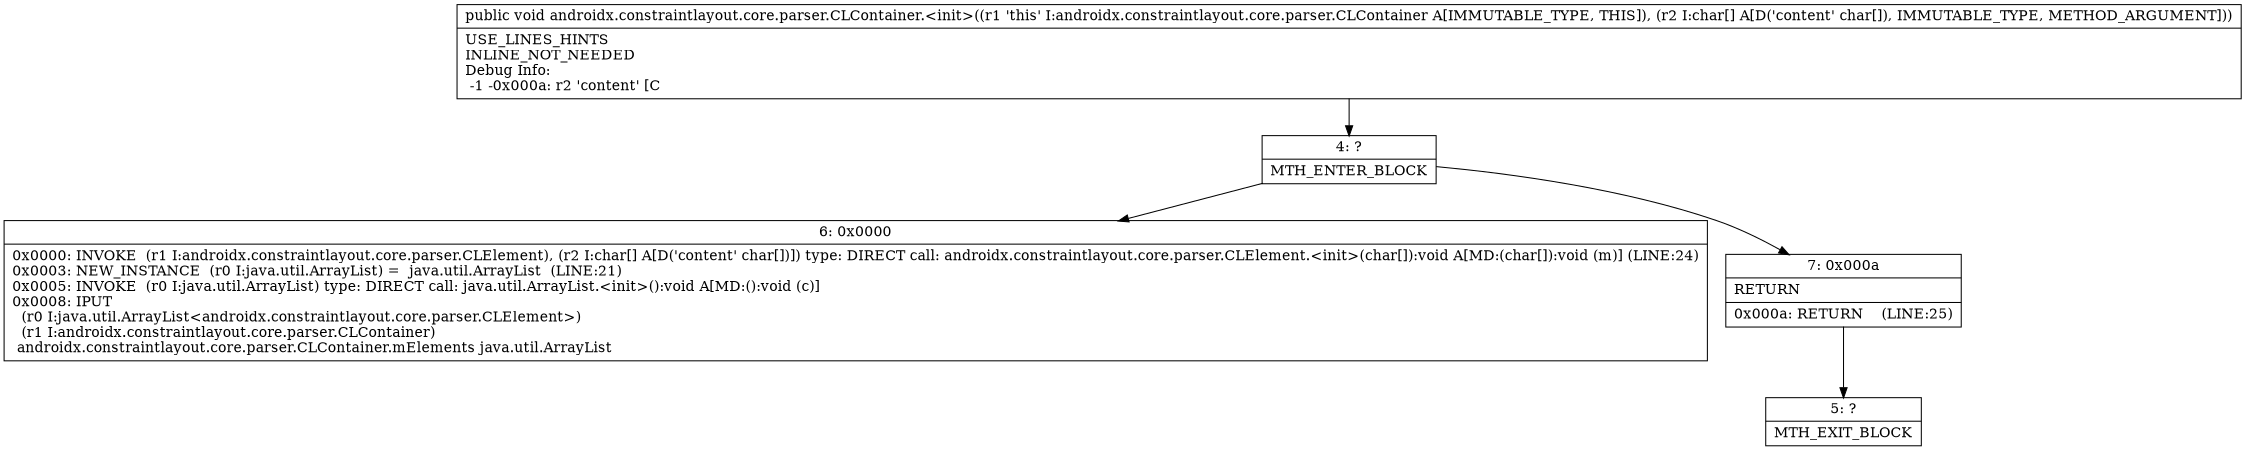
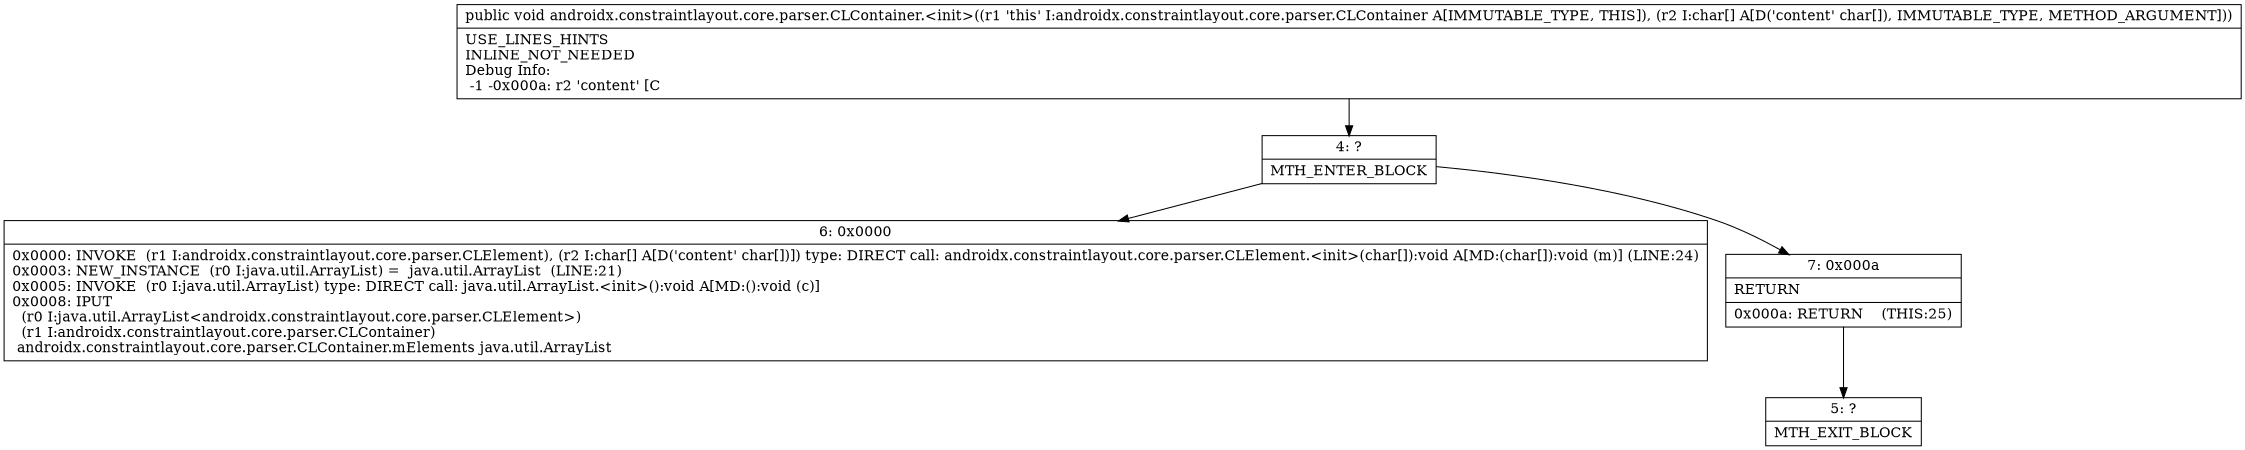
(1844, 314) -> (1844, 314)
